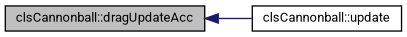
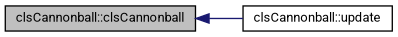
(105, 18) -> (100, 18)
